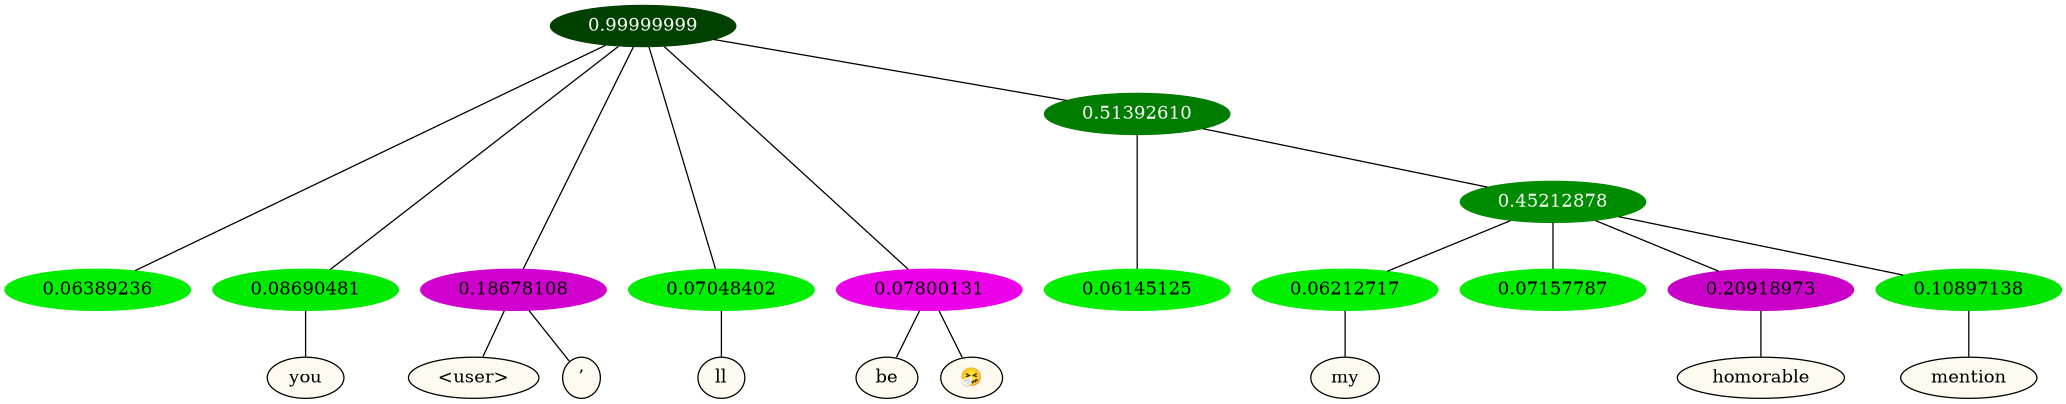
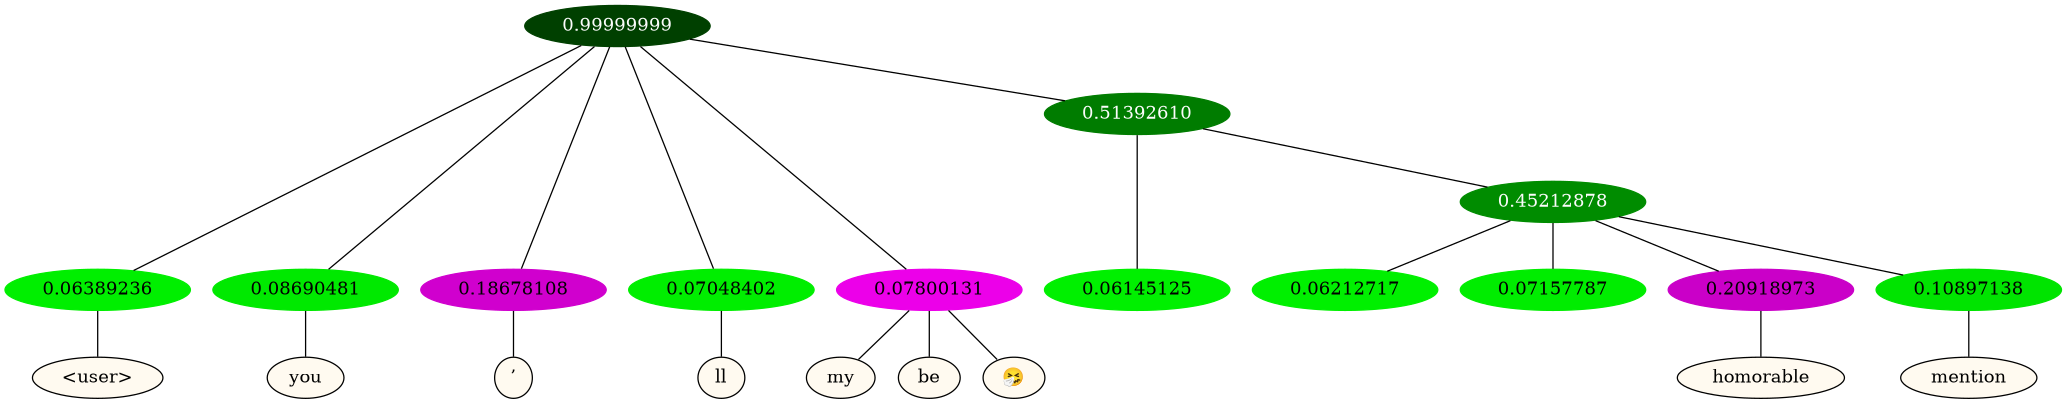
(494, 334) -> (98, 334)
(1345, 334) -> (884, 335)
